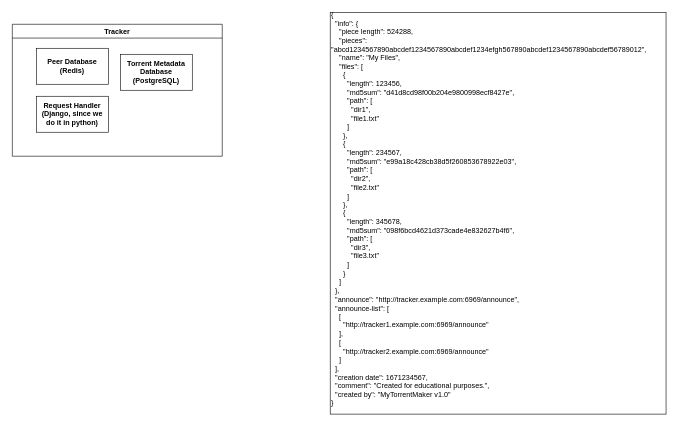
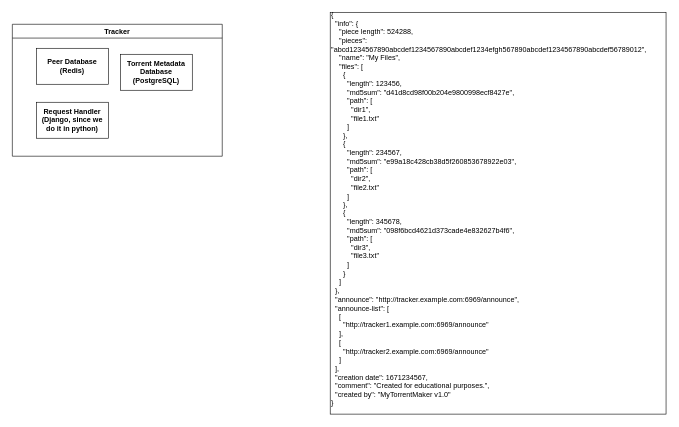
(72, 114) -> (72, 120)
